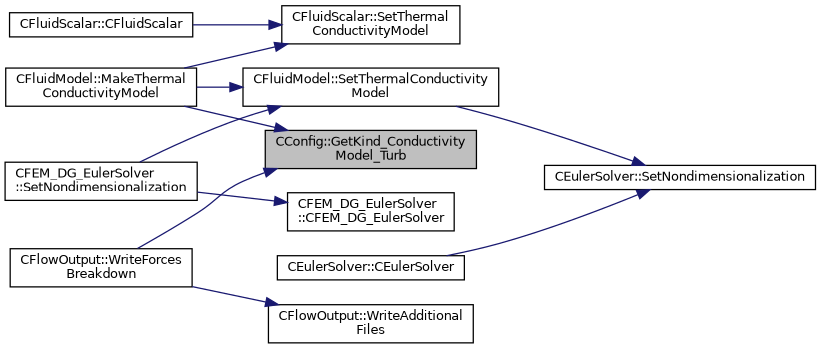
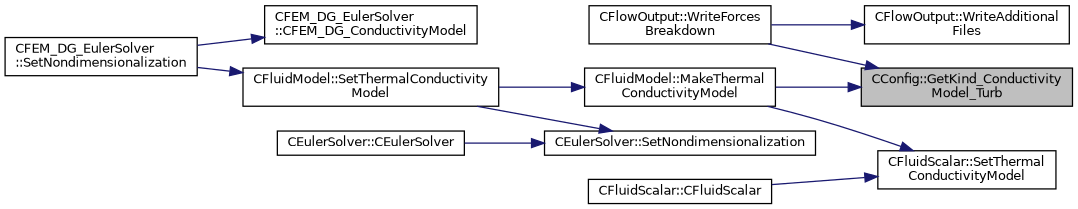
(213, 87) -> (535, 87)
(371, 212) -> (371, 25)
